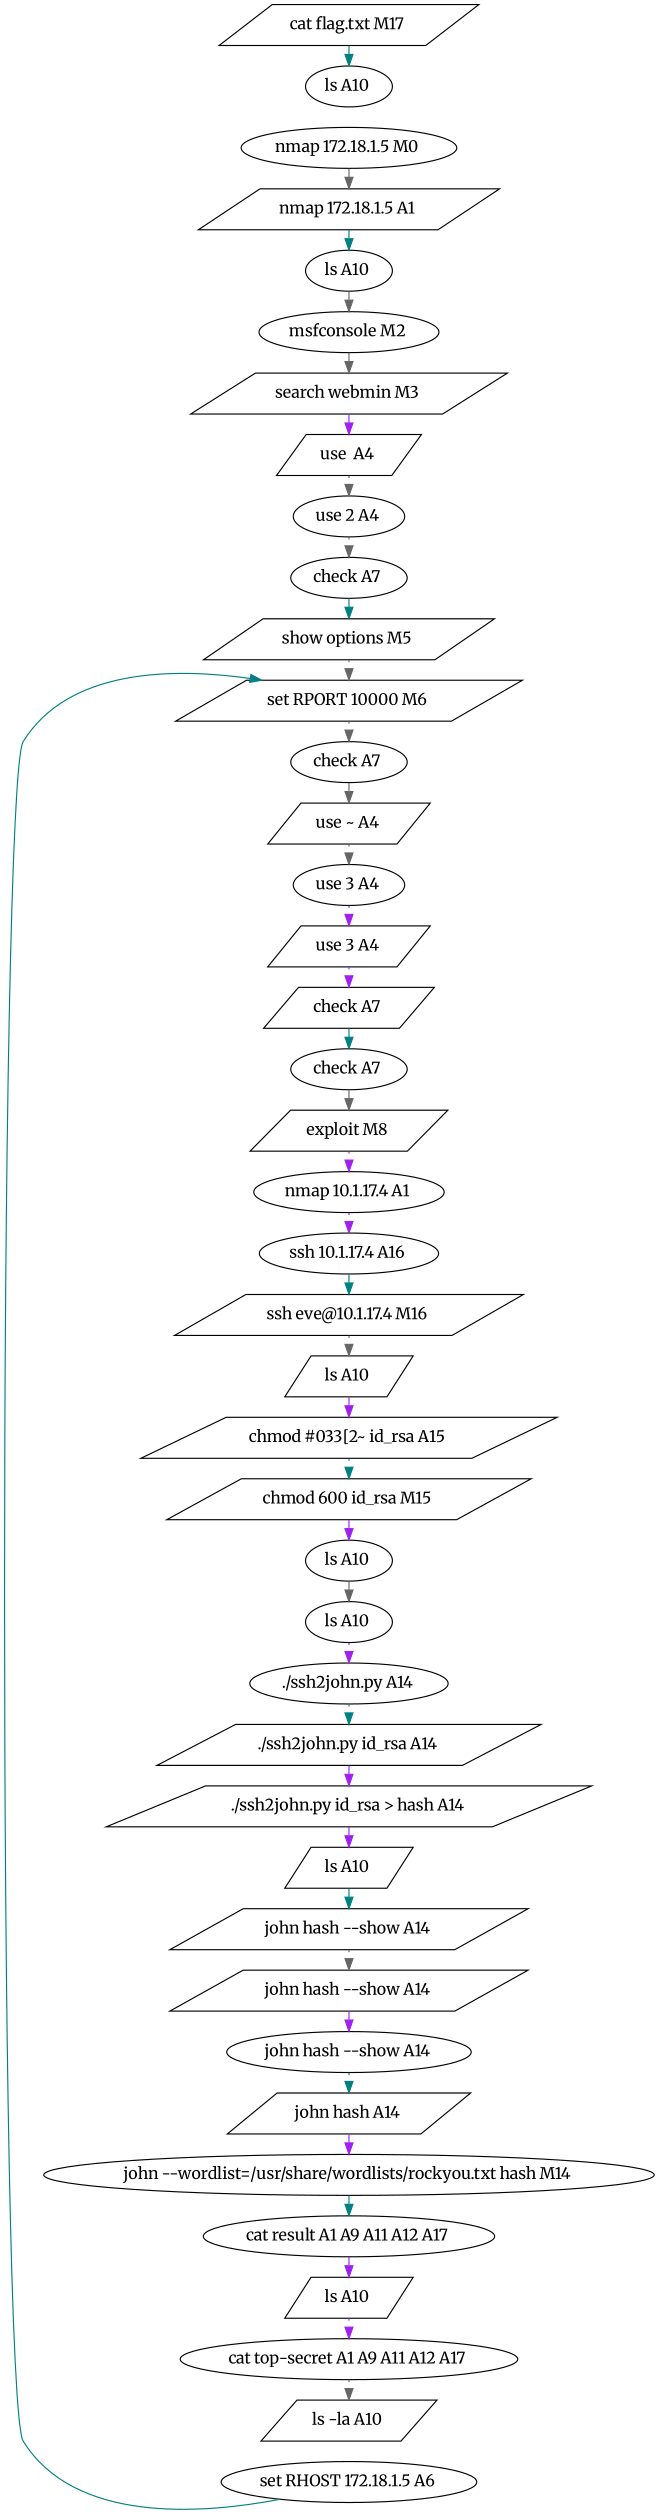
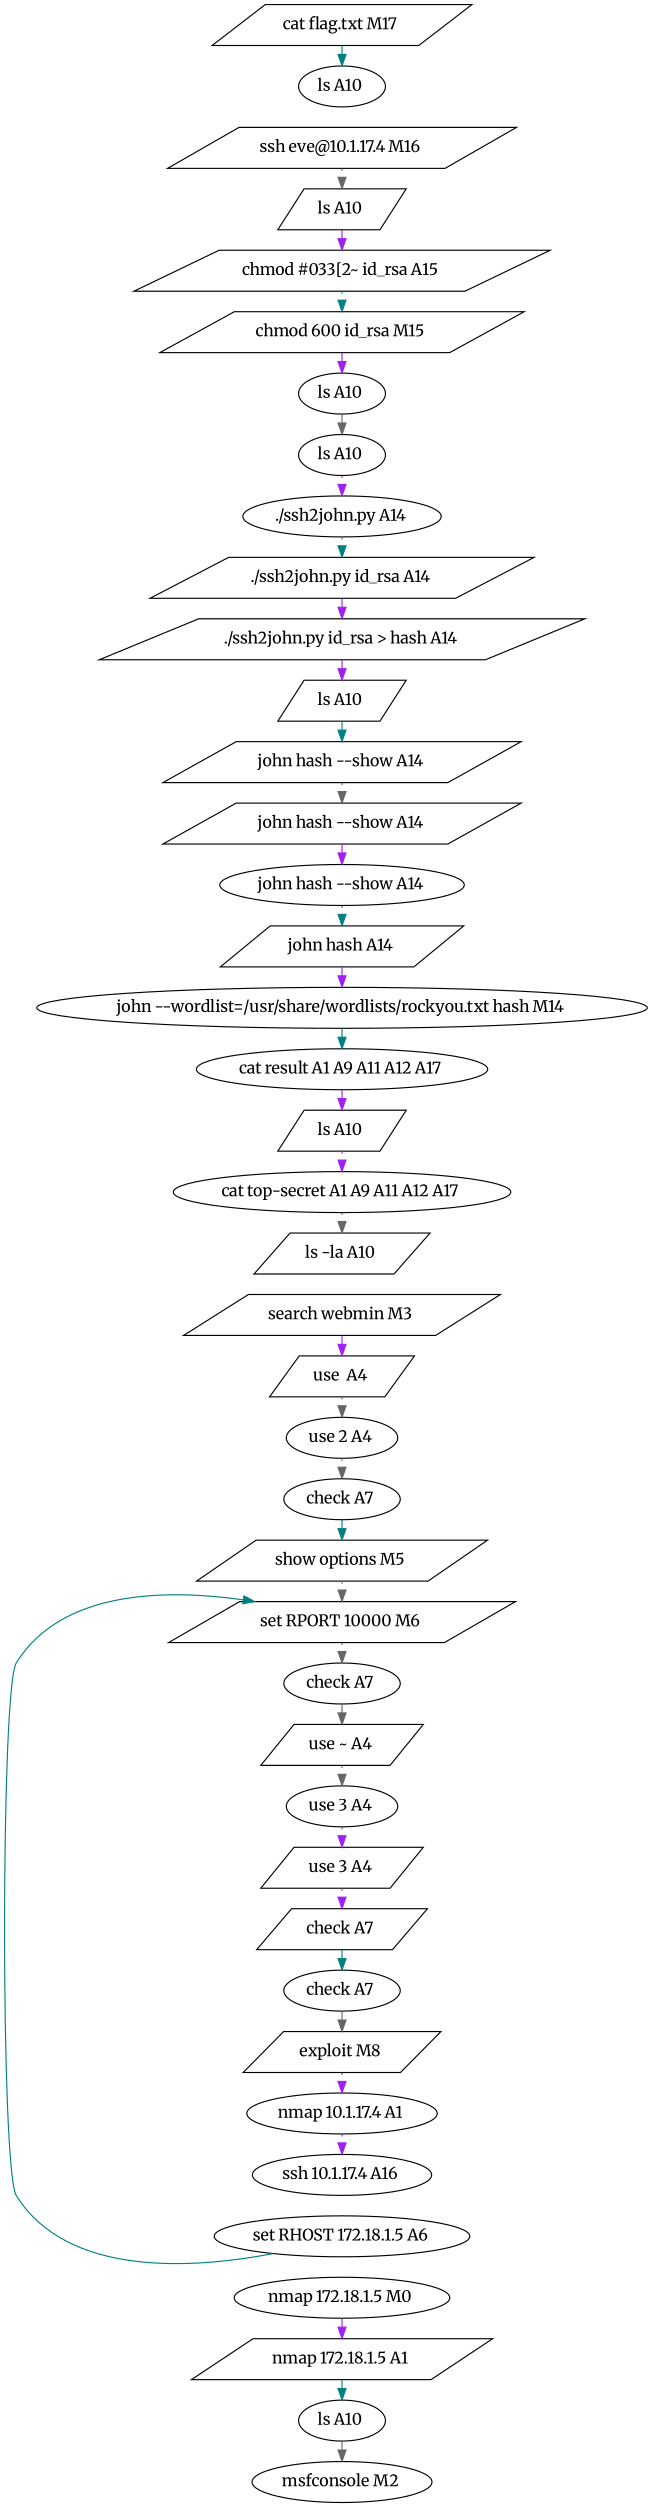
(349, 173) -> (342, 2323)
(349, 357) -> none
(349, 1278) -> none
